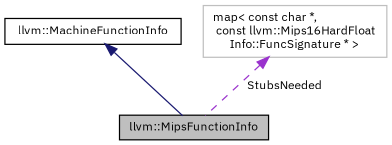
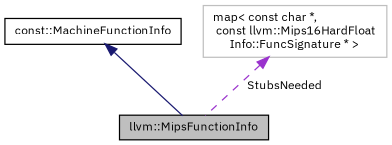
(93, 31) -> (93, 31)
